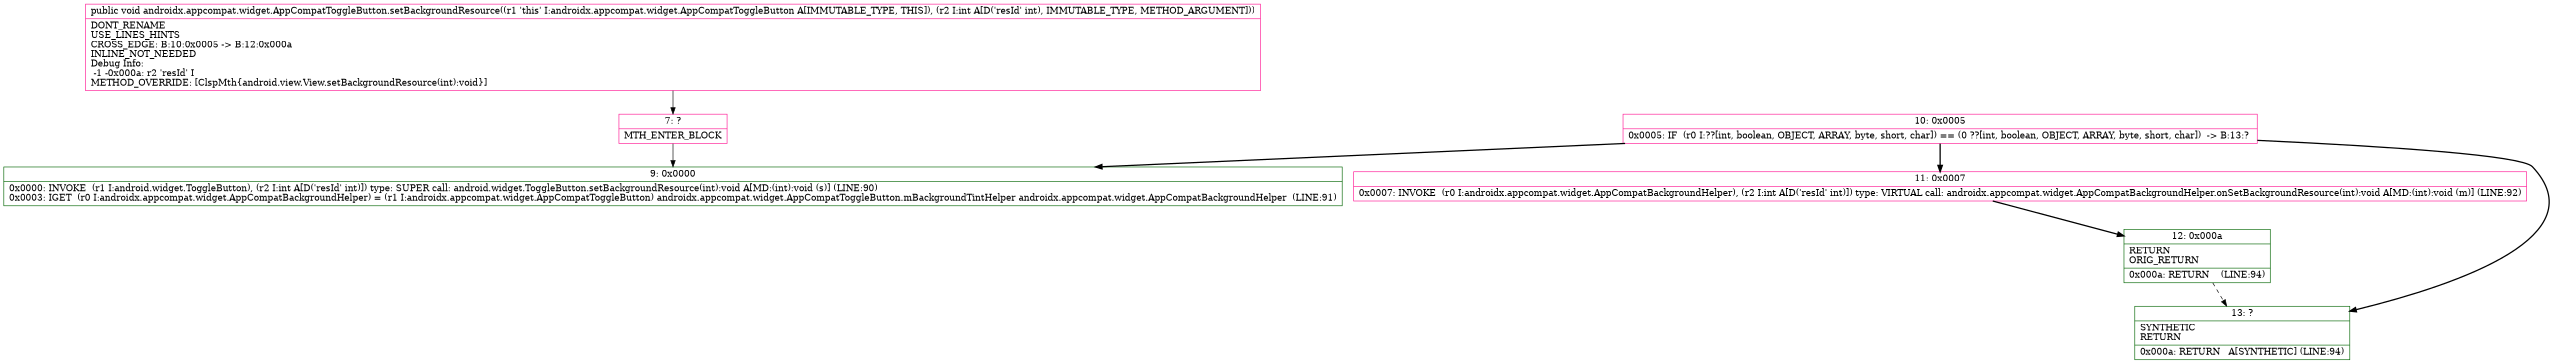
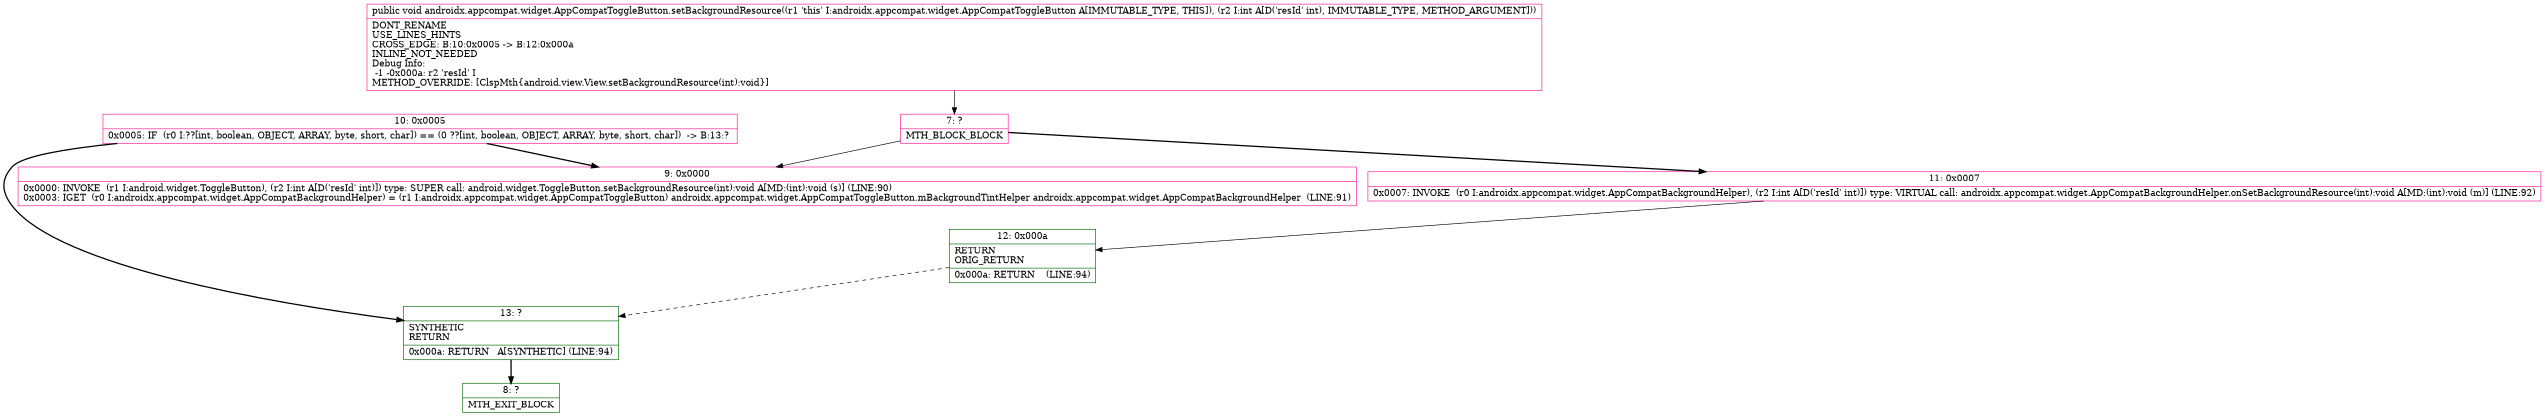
(673, 136) -> (954, 136)
(1940, 154) -> (1354, 152)
(673, 186) -> (687, 186)
(2055, 218) -> (1433, 225)
none -> (511, 398)
